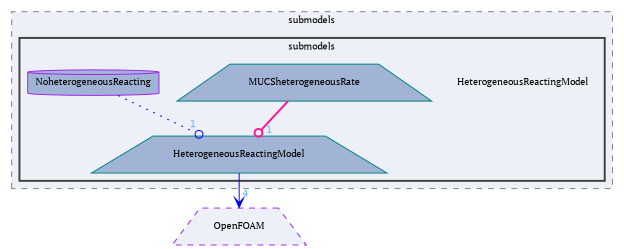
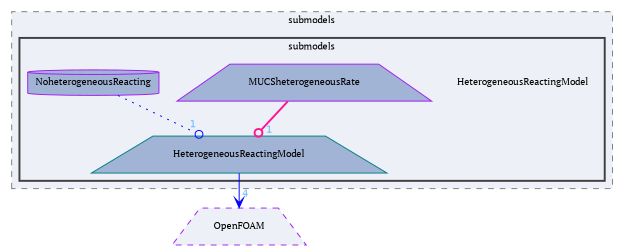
(304, 83) -> (304, 83)
